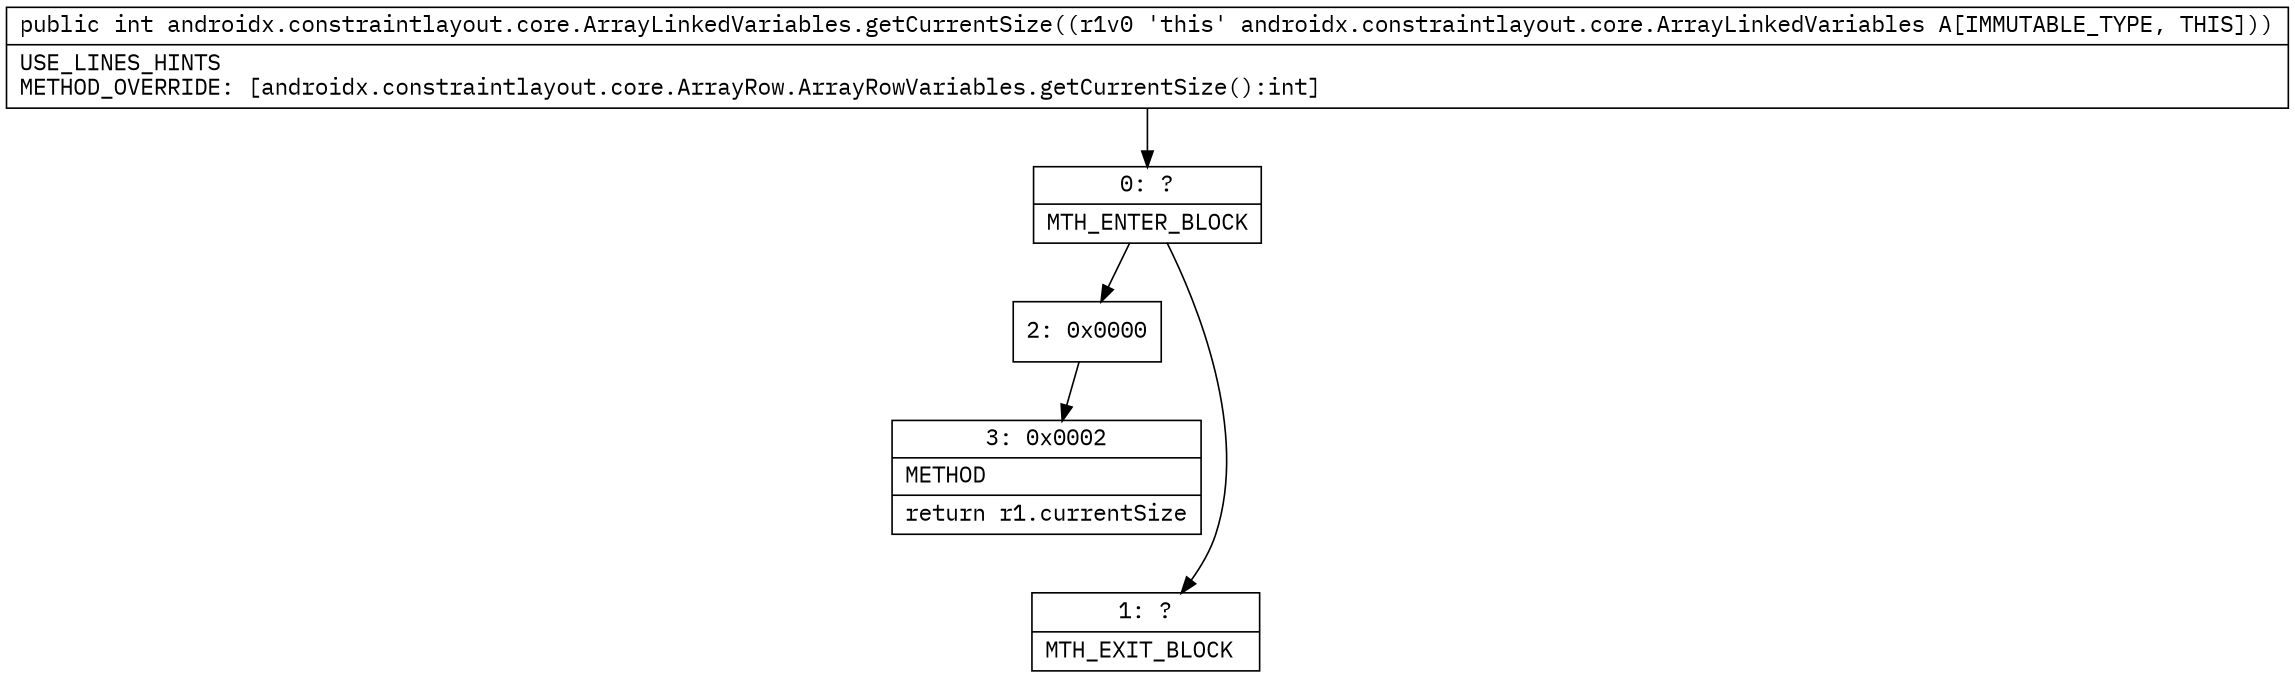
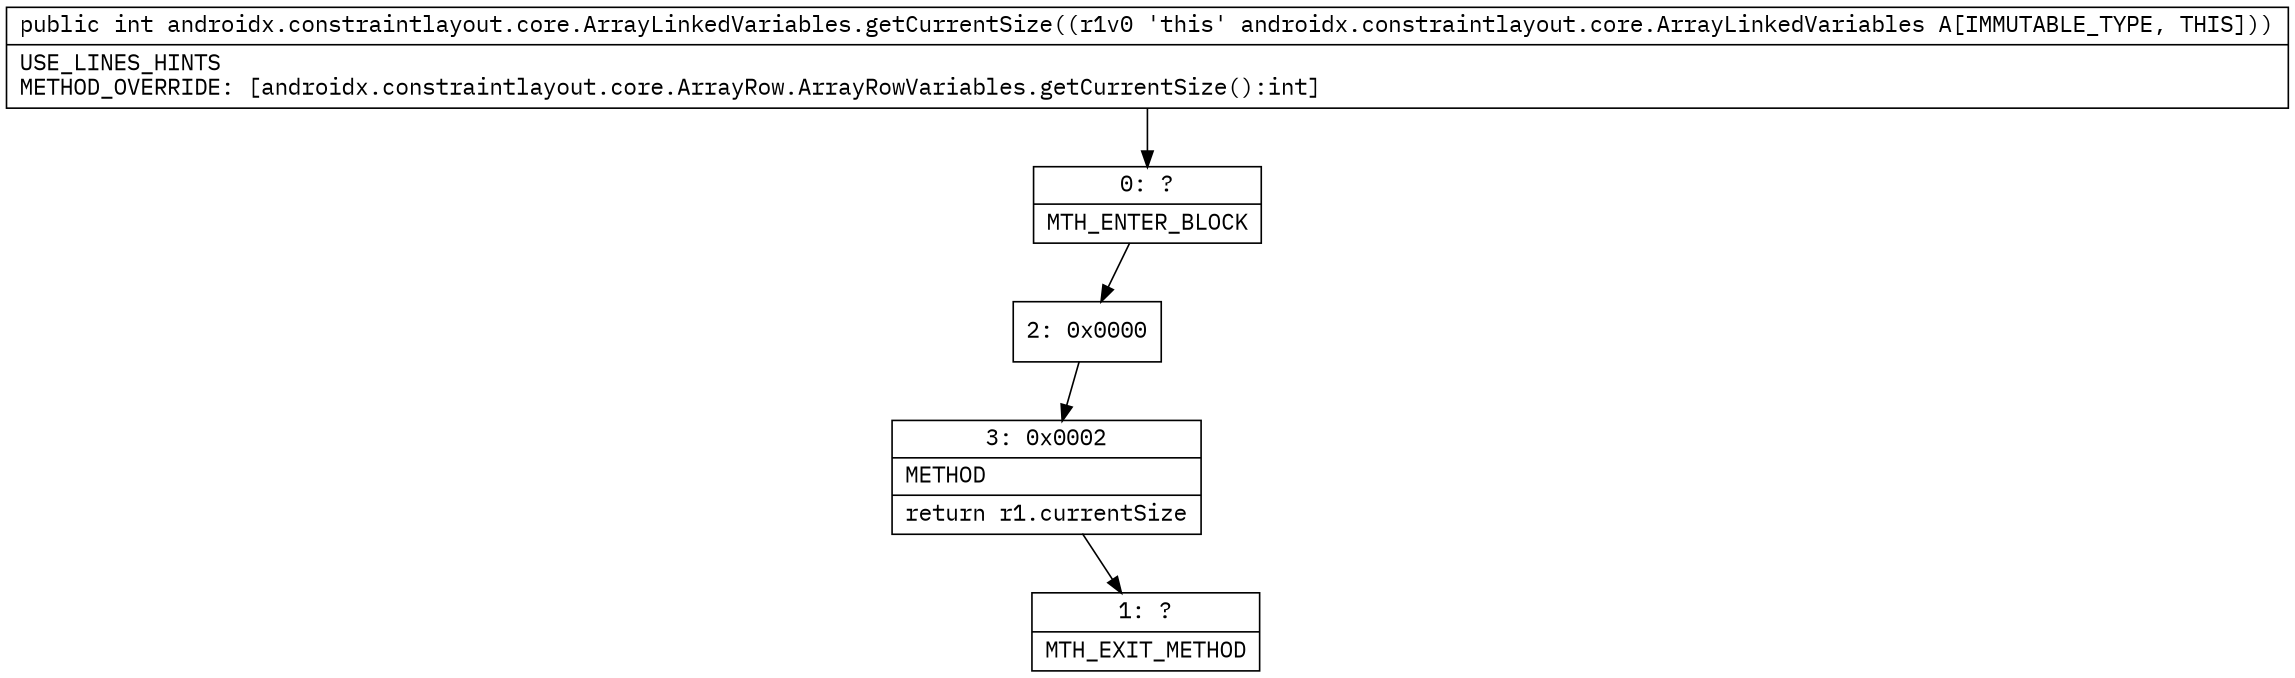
(1223, 410) -> (1097, 557)
(1139, 651) -> (1146, 651)
